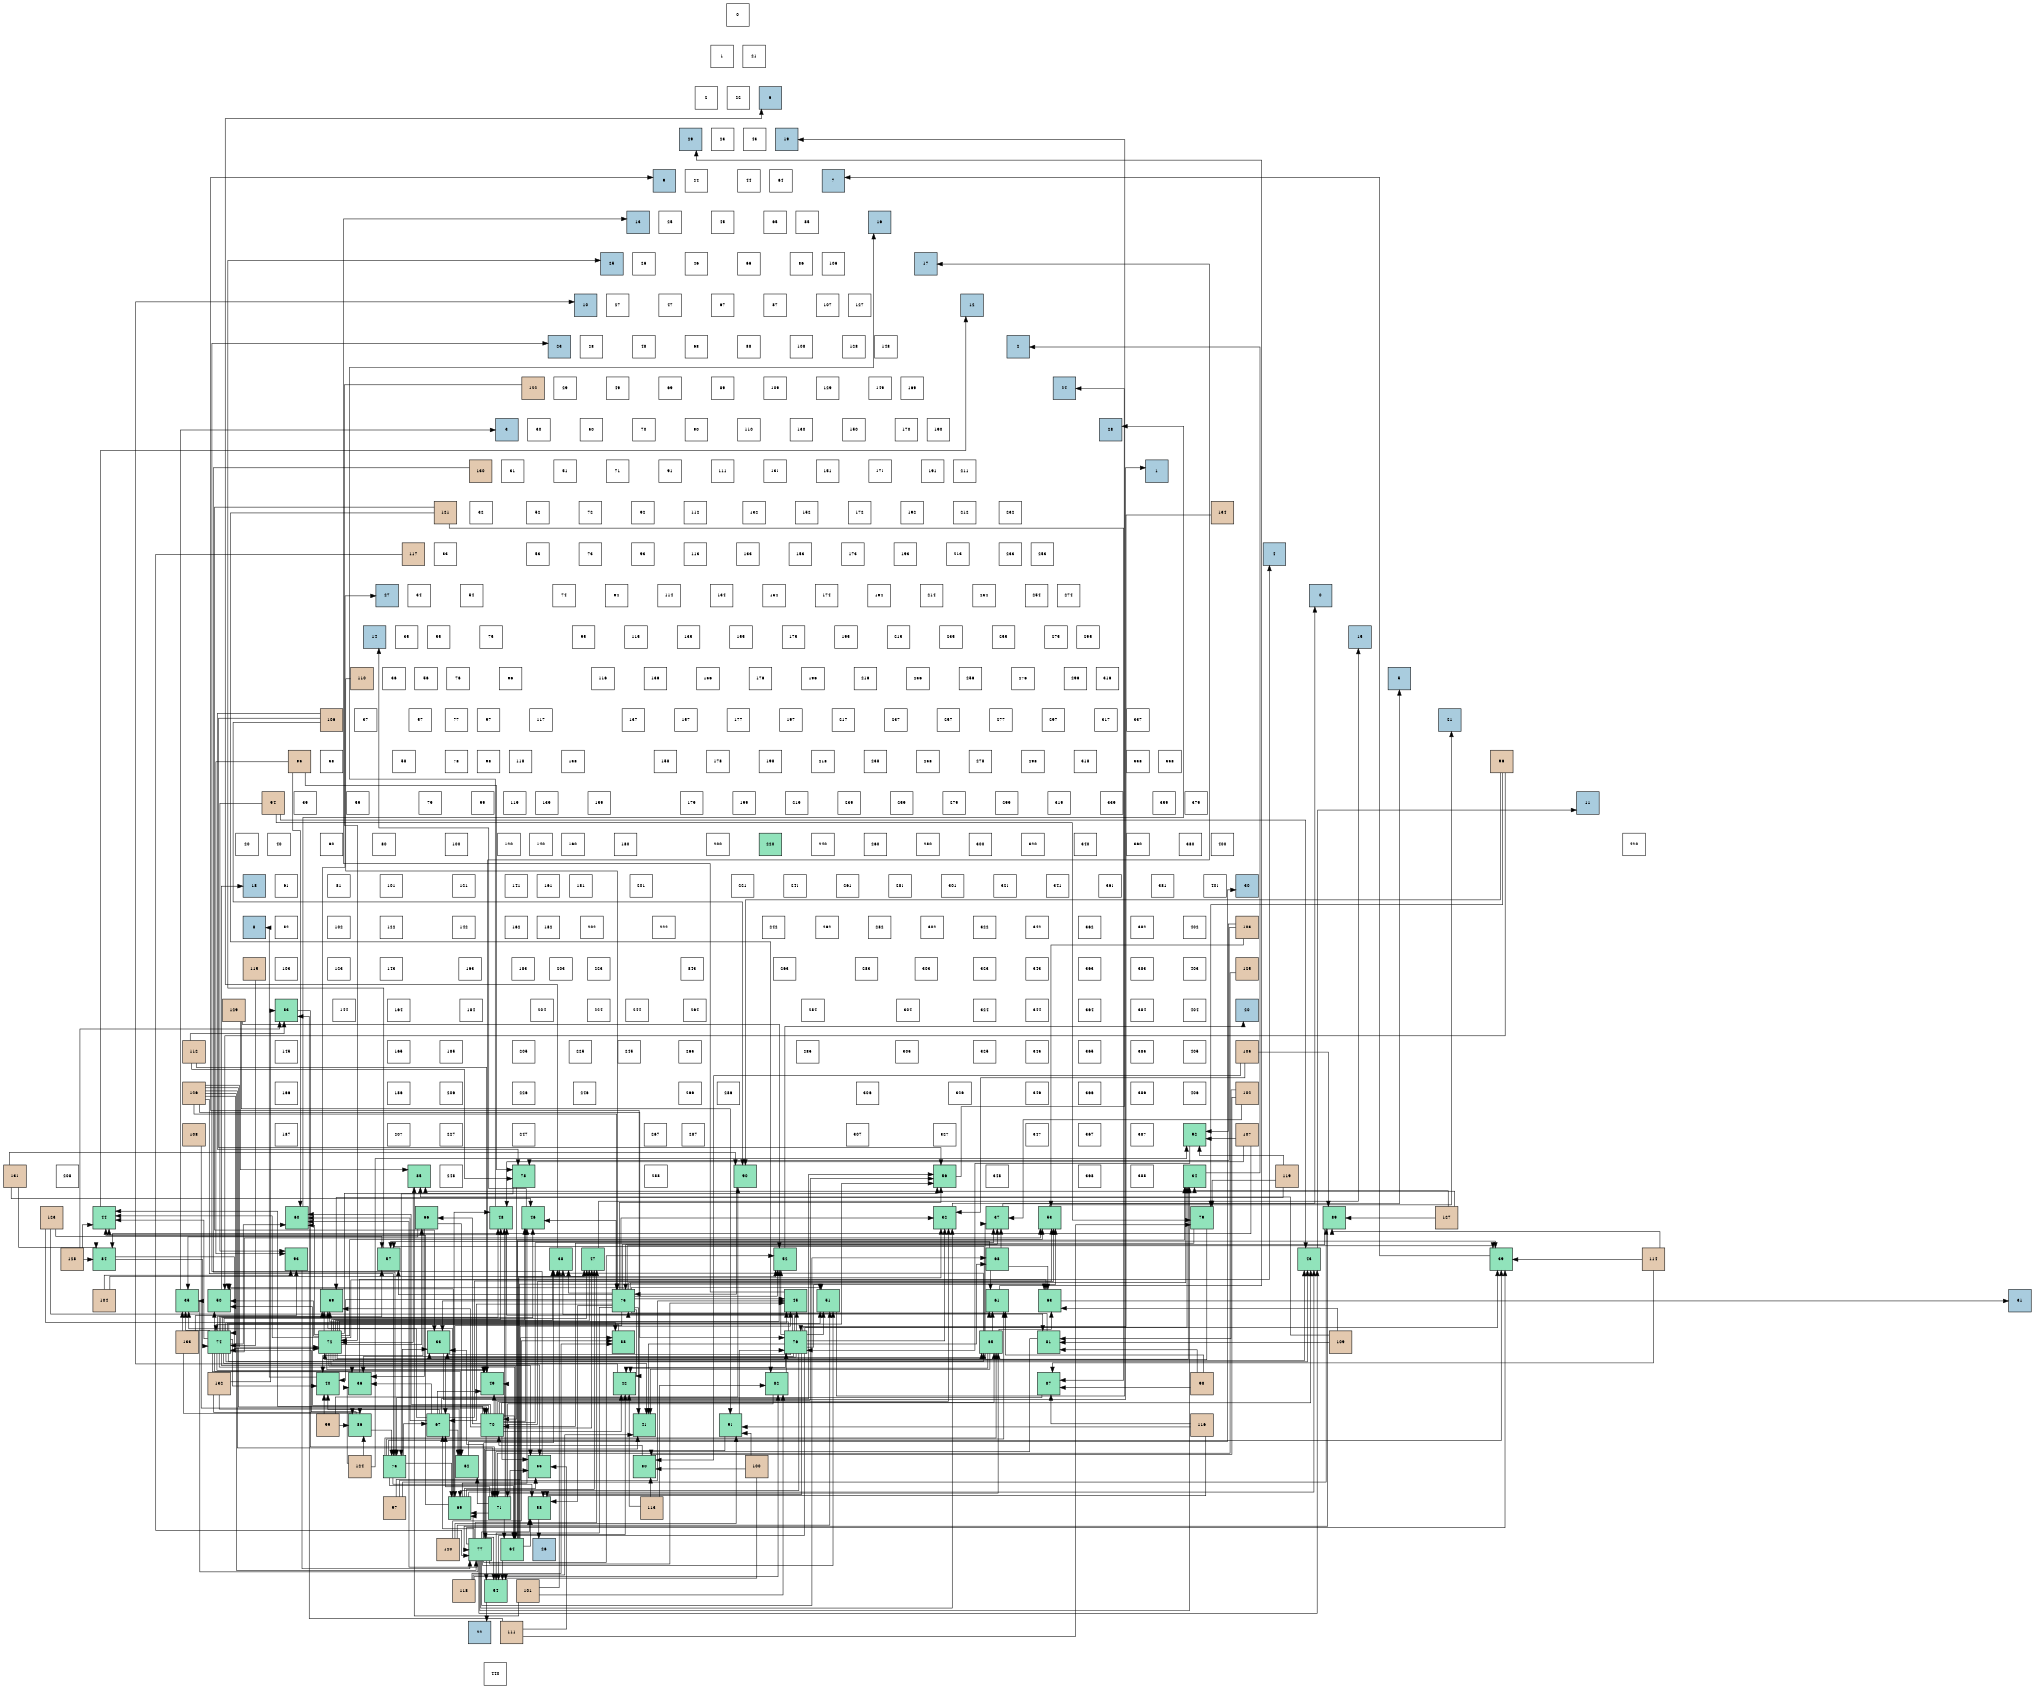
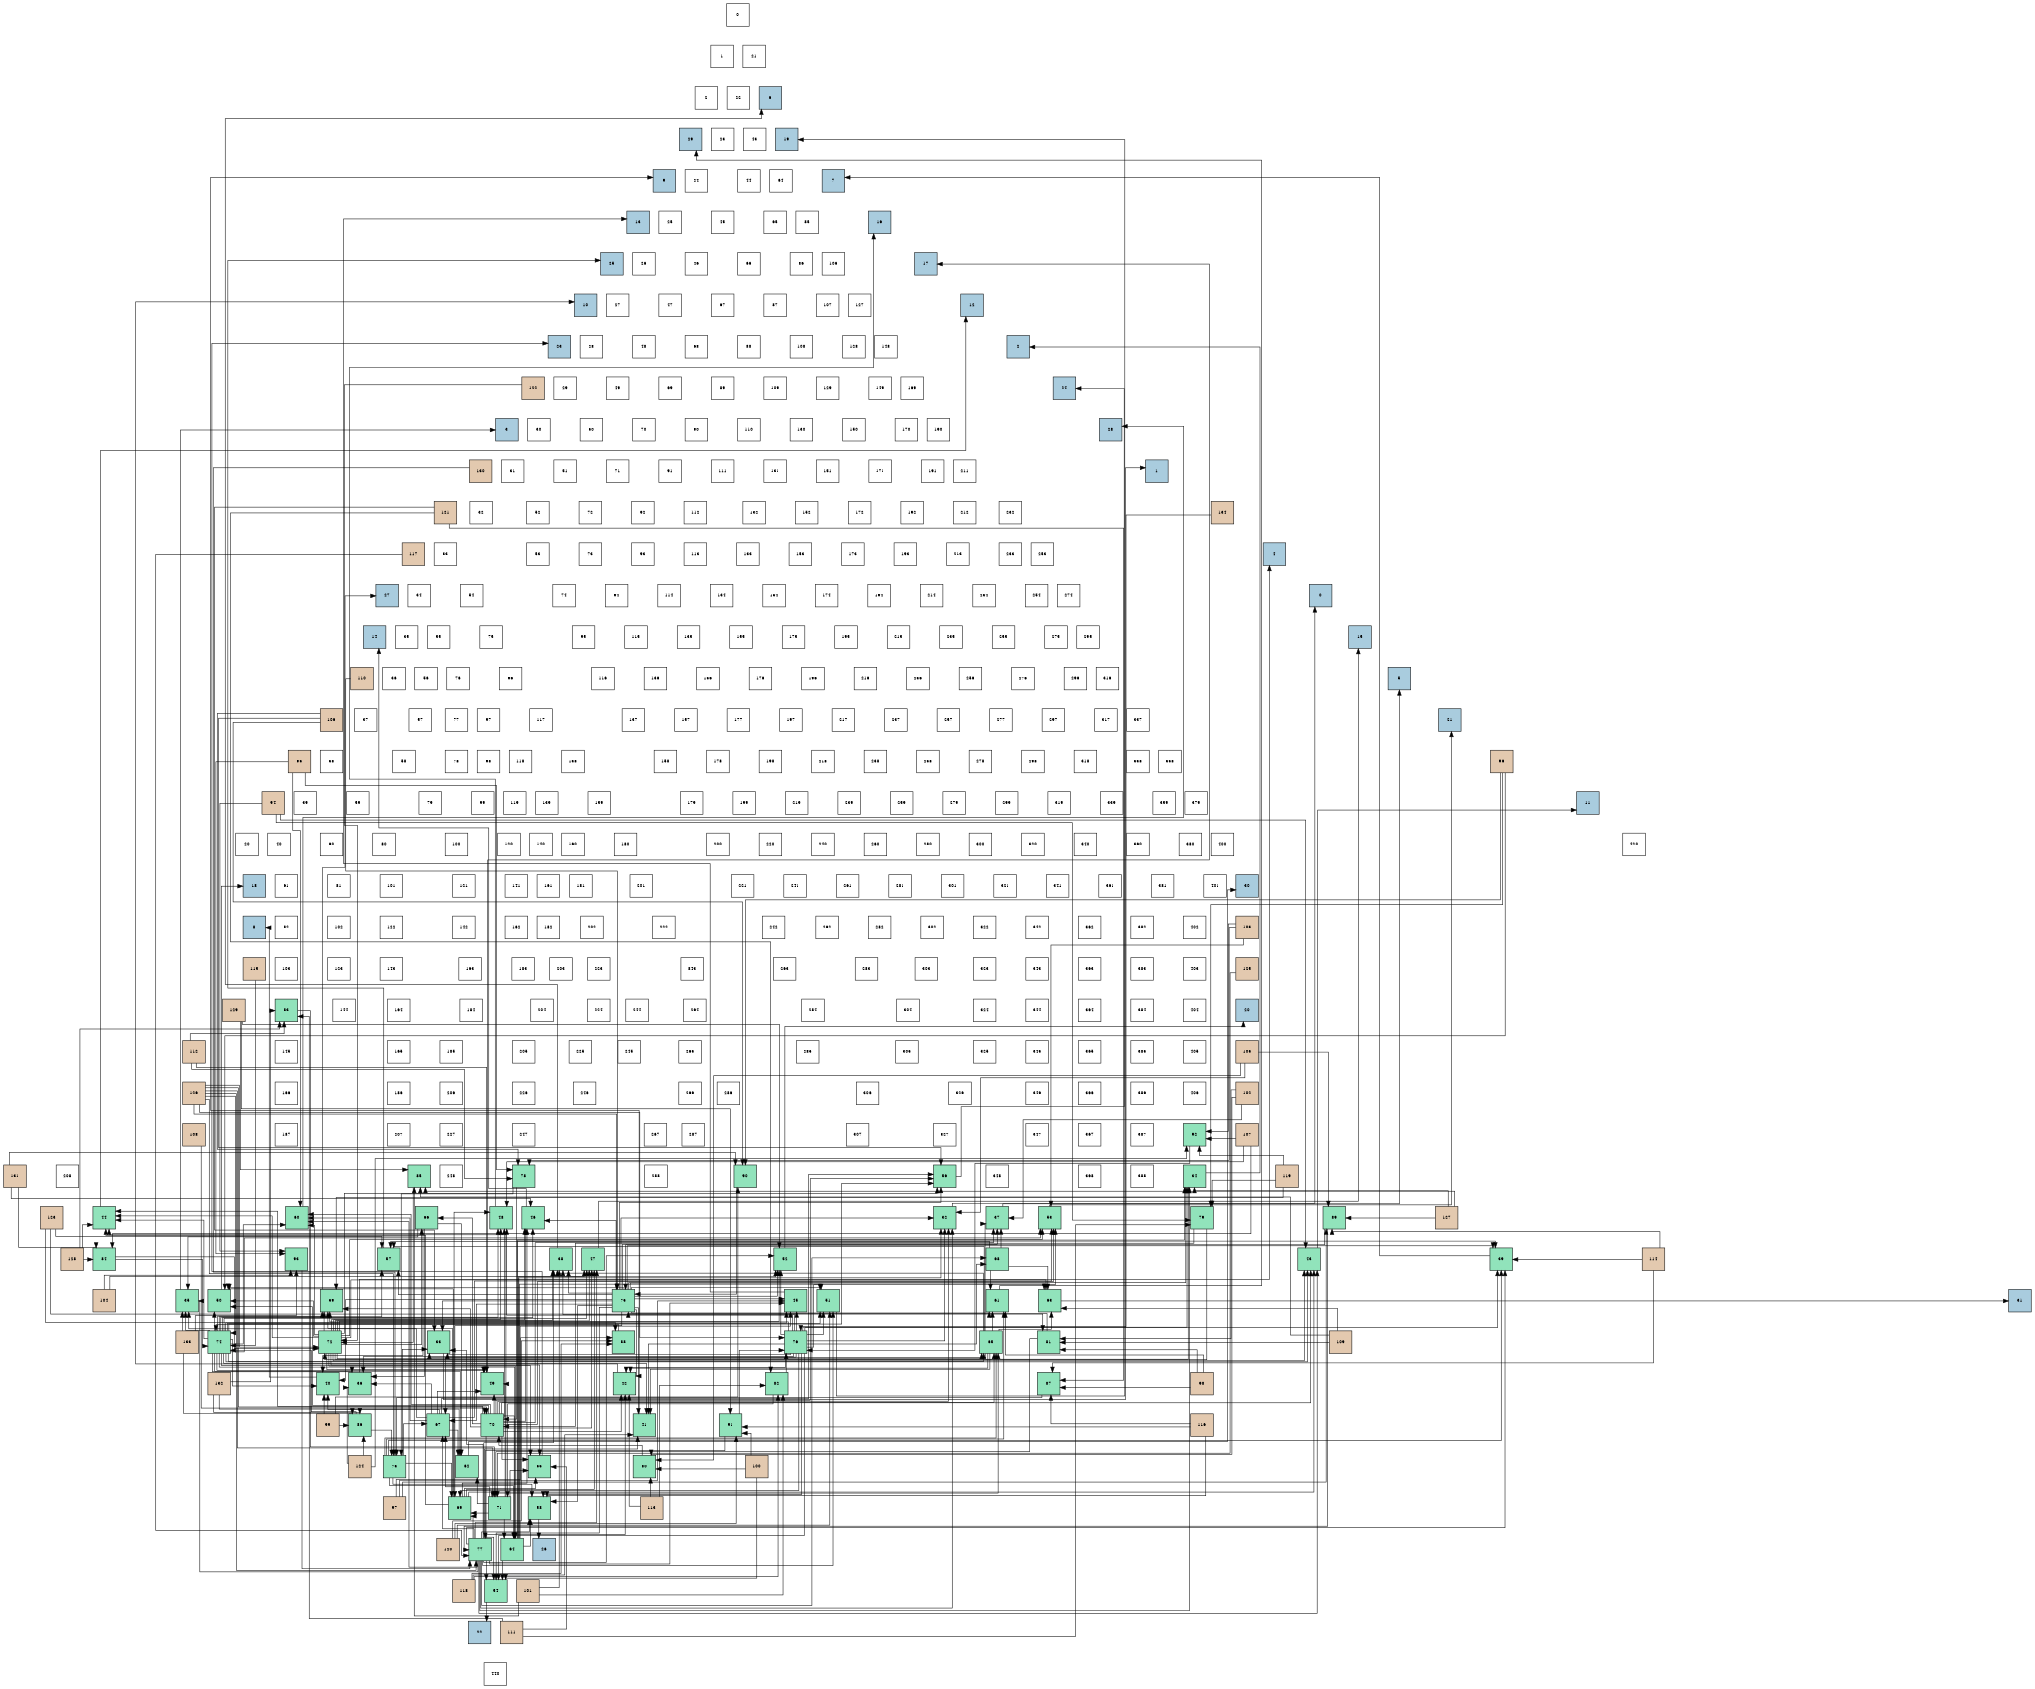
(770, 844) -> (770, 844)
